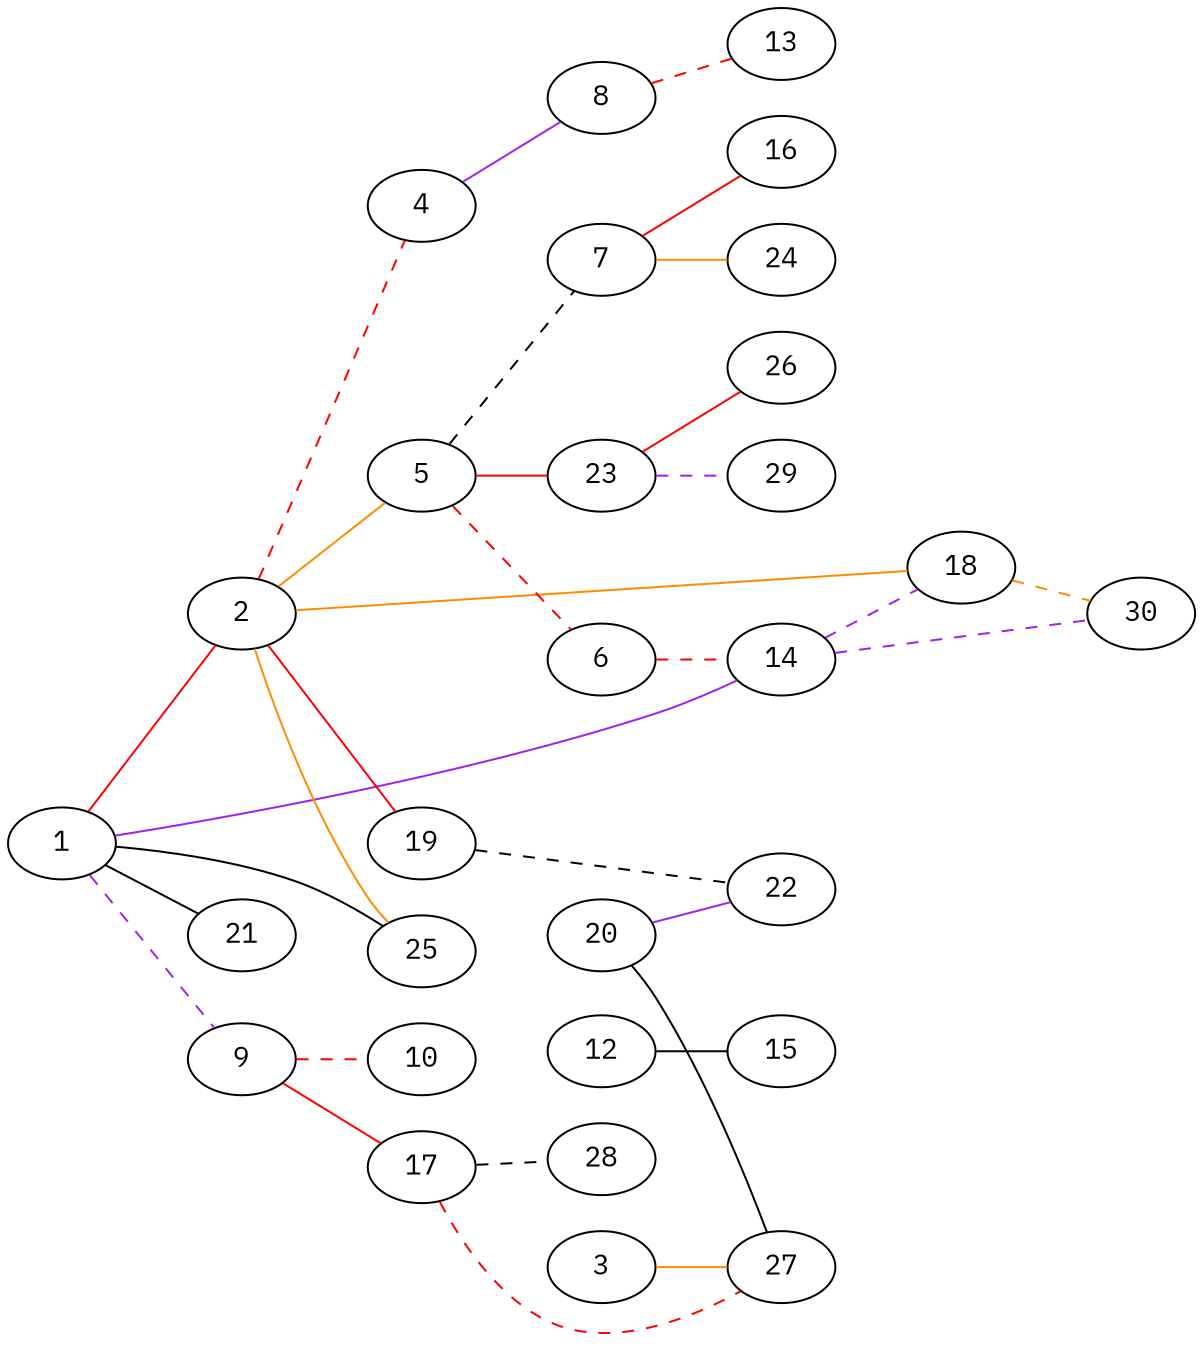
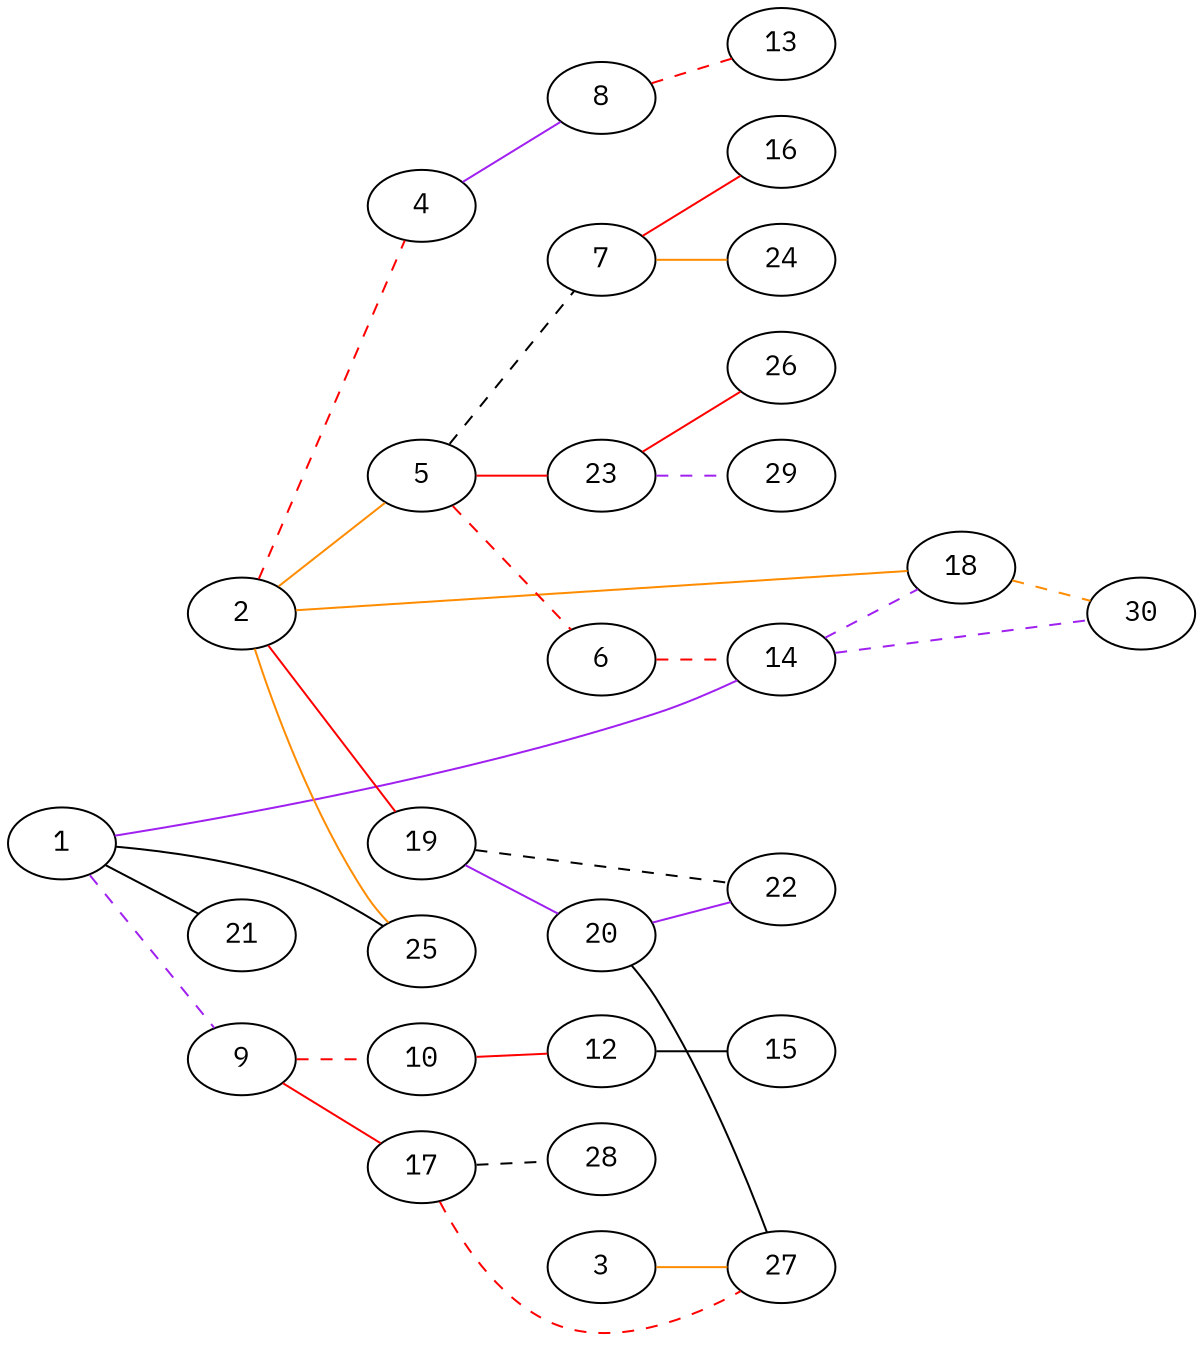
(152, 728) -> none
none -> (512, 889)
none -> (512, 1055)
